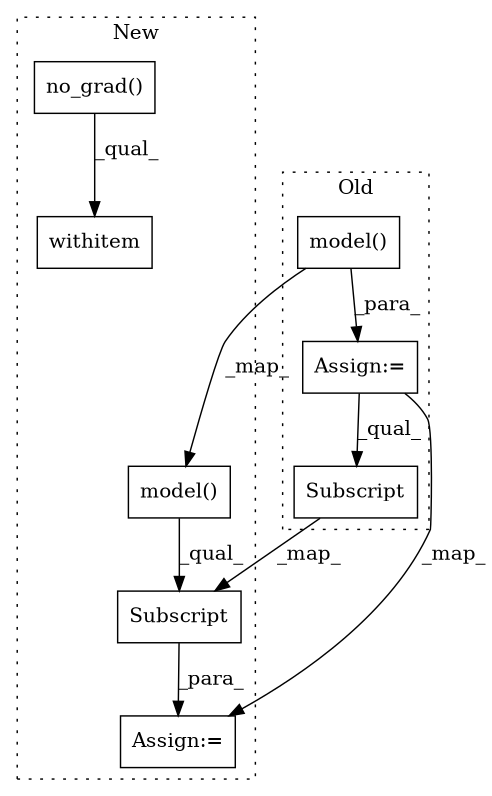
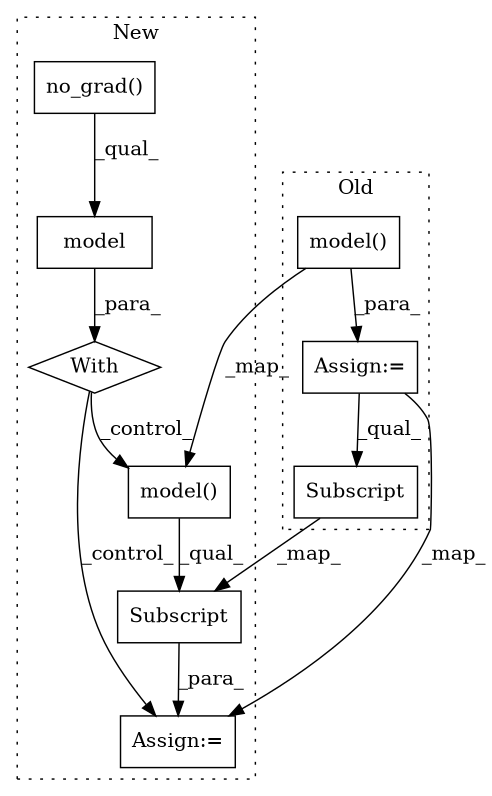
(95, 242) -> (95, 242)
none -> (95, 367)
